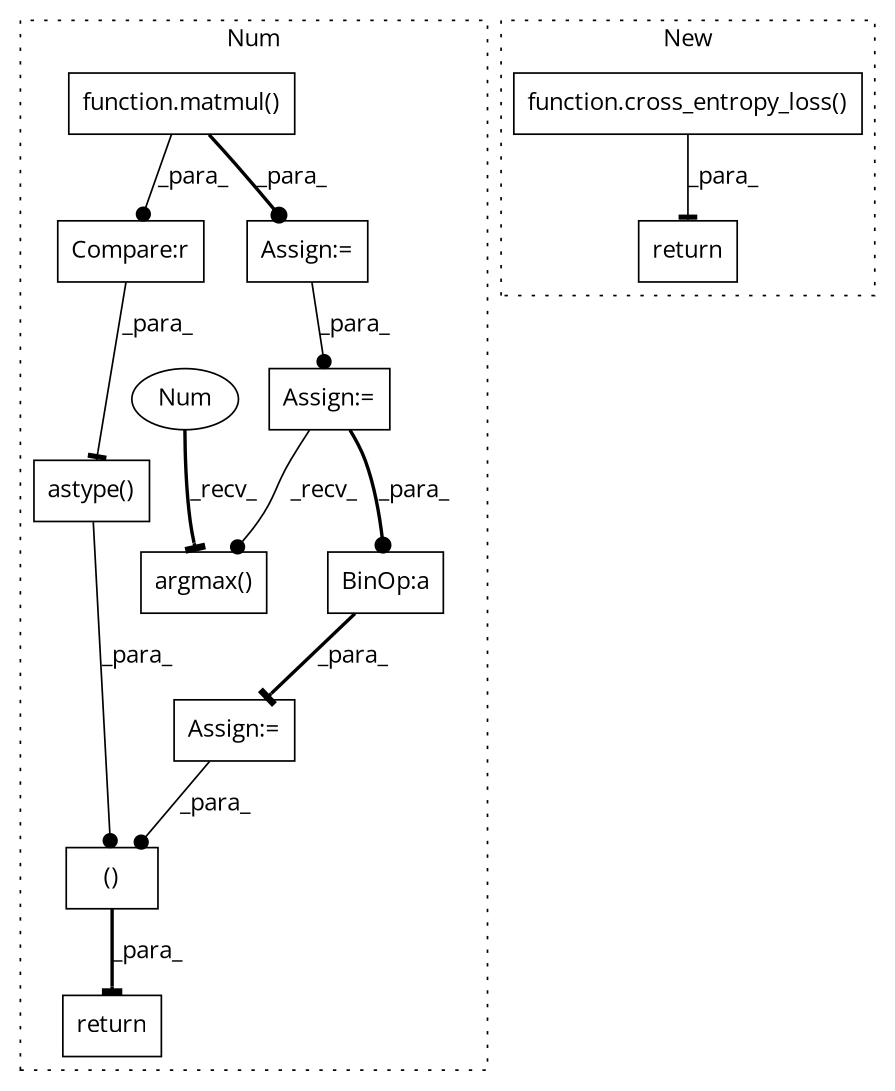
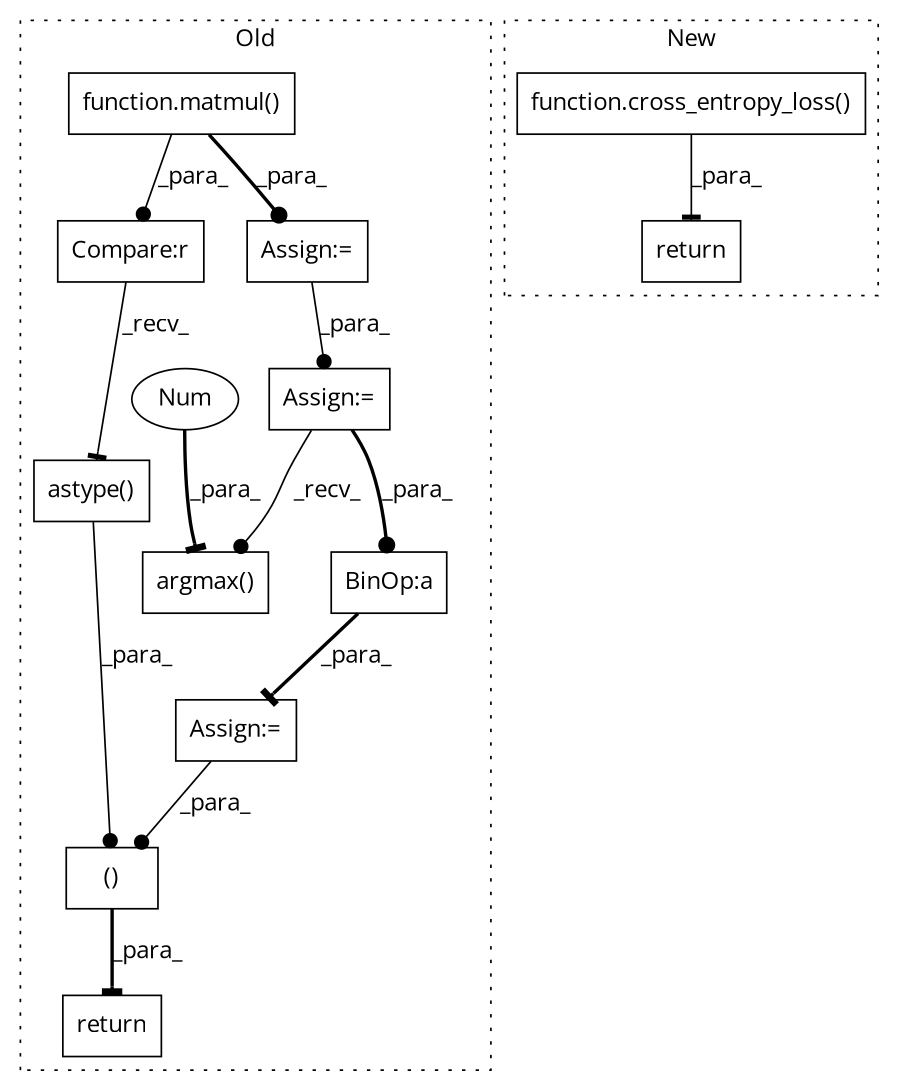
(254, 40) -> (256, 40)
(158, 325) -> (156, 325)
(224, 491) -> (226, 491)
